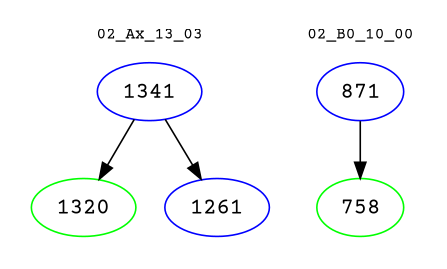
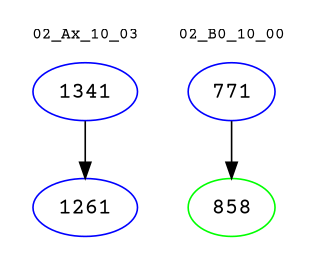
(150, 35) -> (86, 35)
(360, 92) -> (232, 92)
(84, 207) -> none
(360, 207) -> (232, 207)
